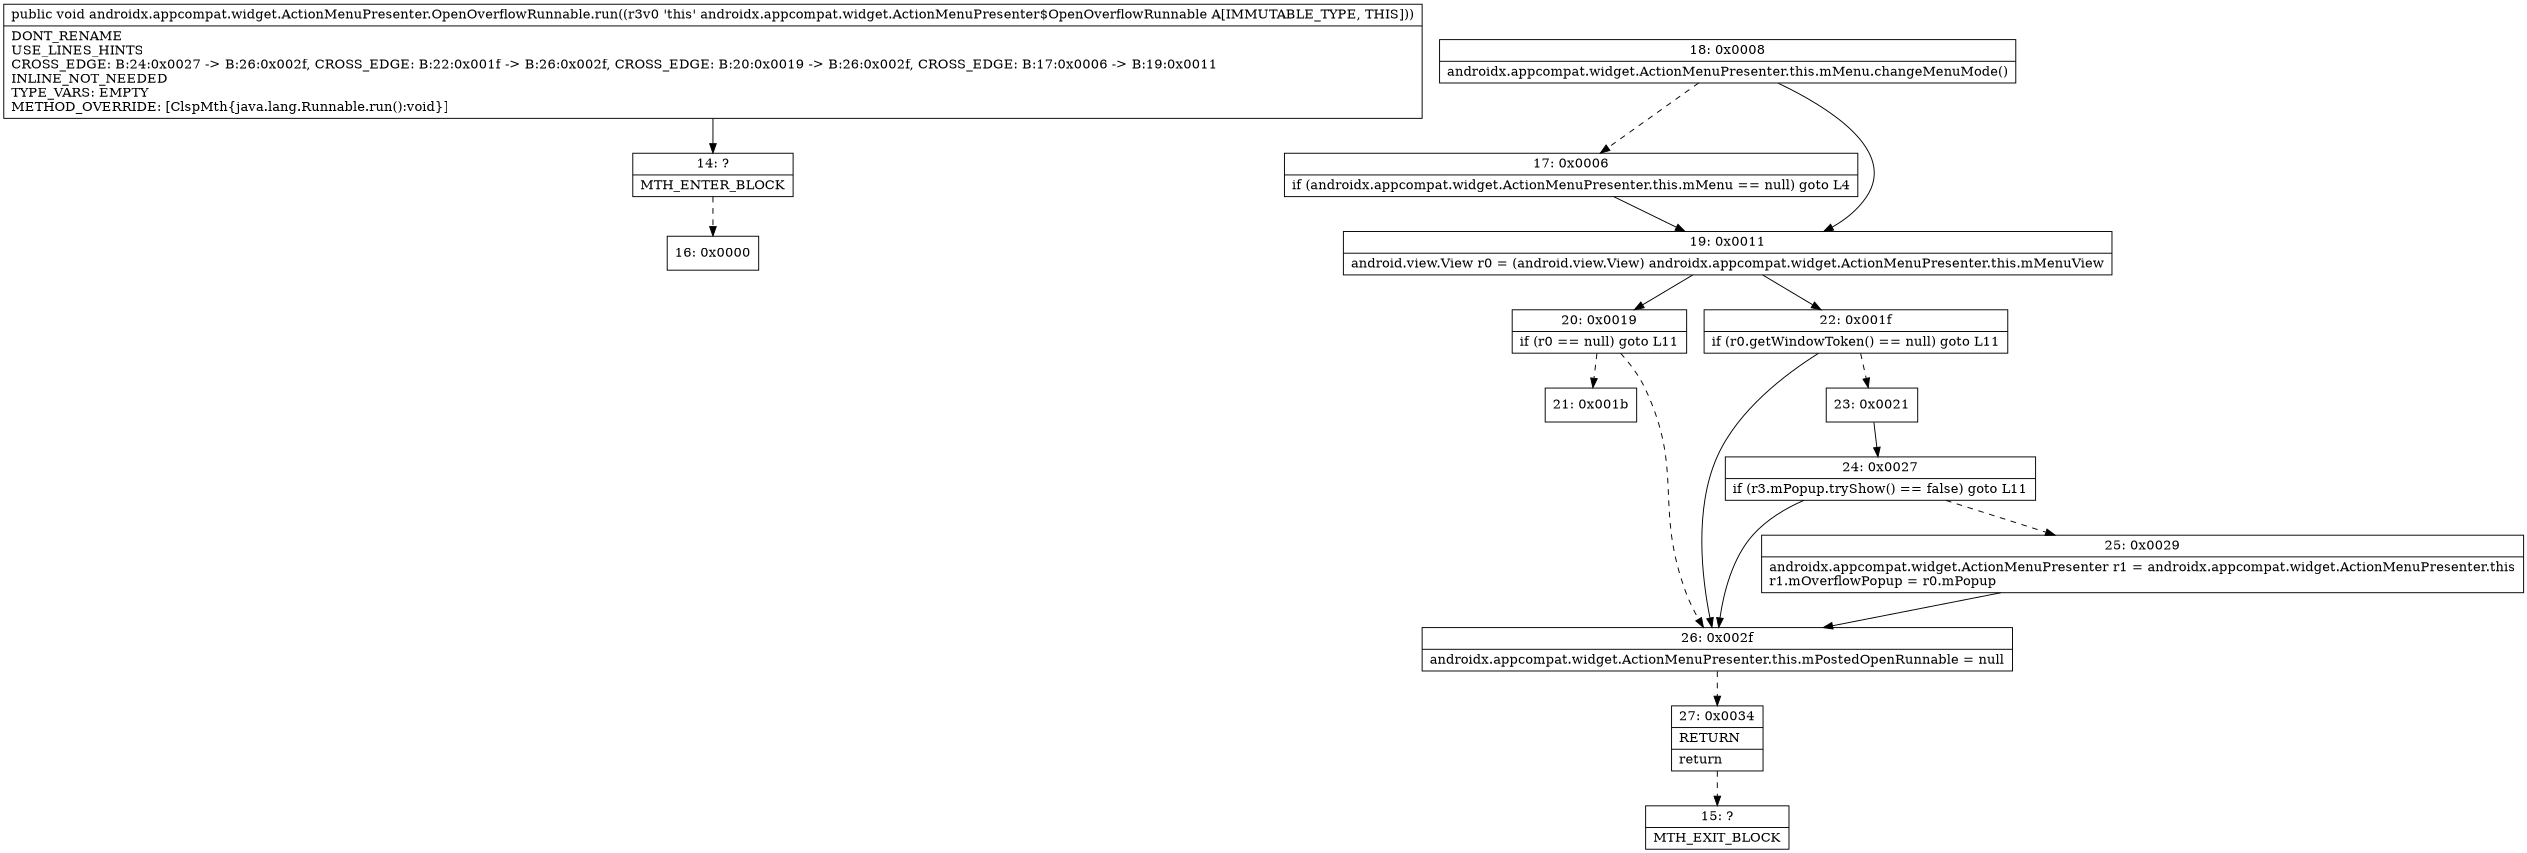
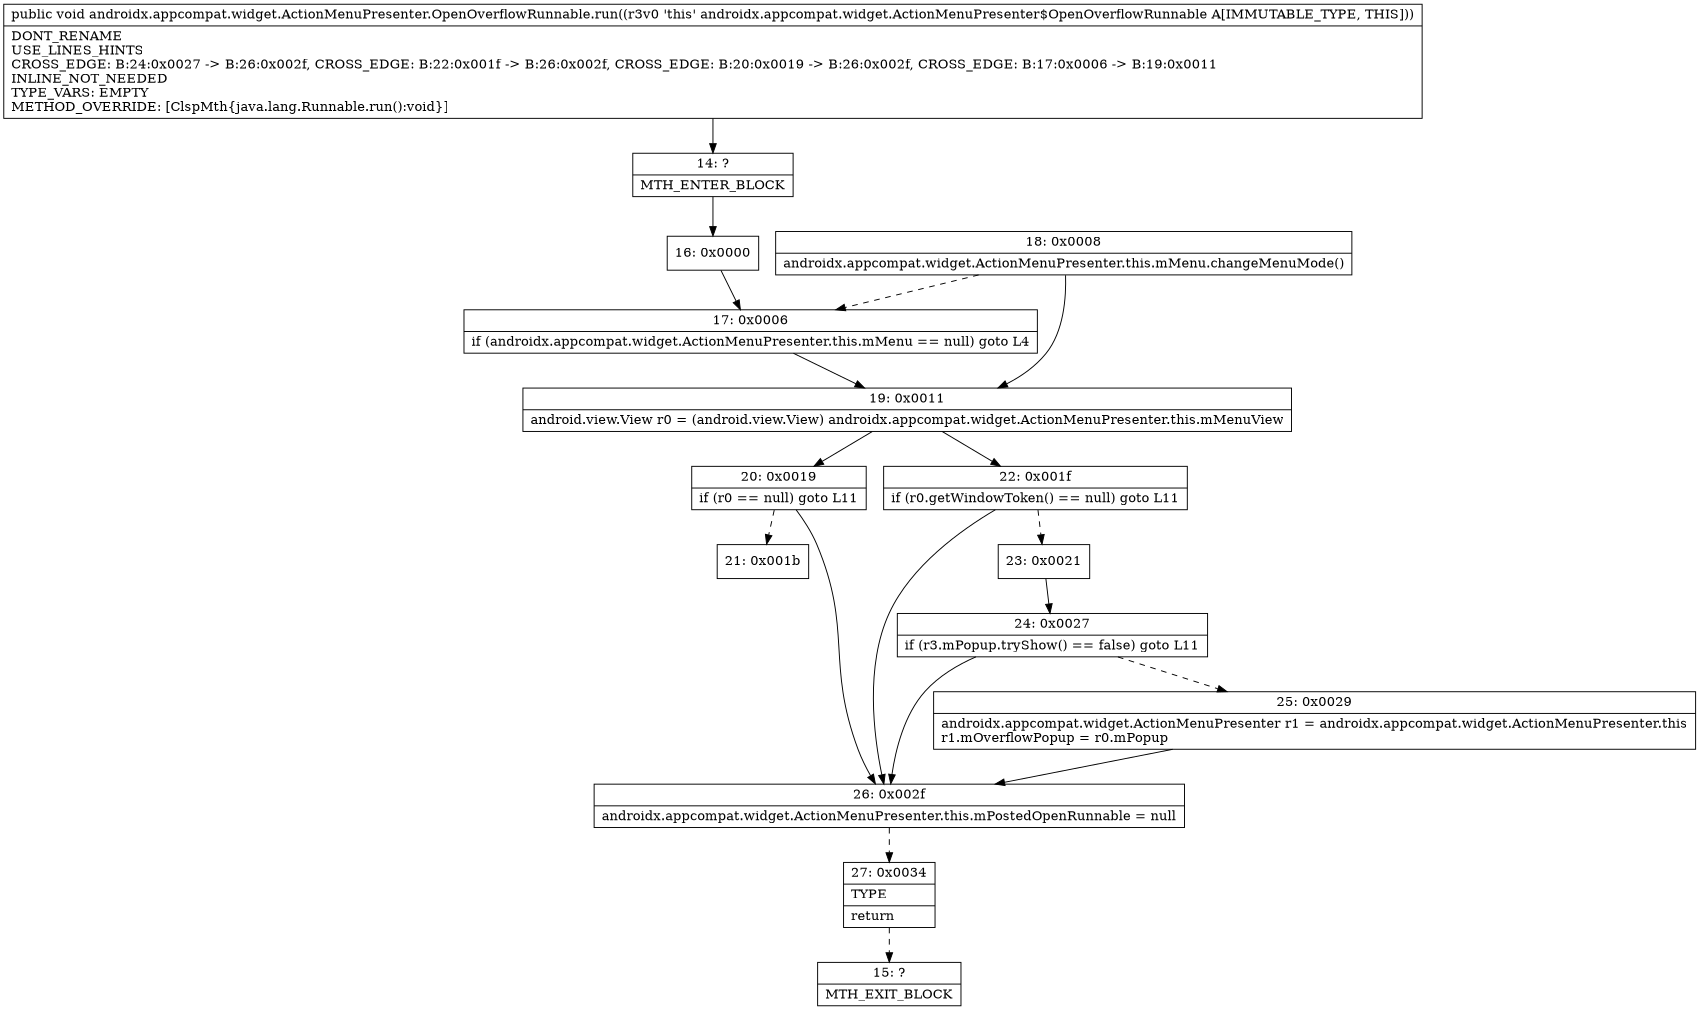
(713, 212) -> (713, 212)
none -> (729, 286)
(1668, 483) -> (838, 641)
(1710, 738) -> (869, 894)
